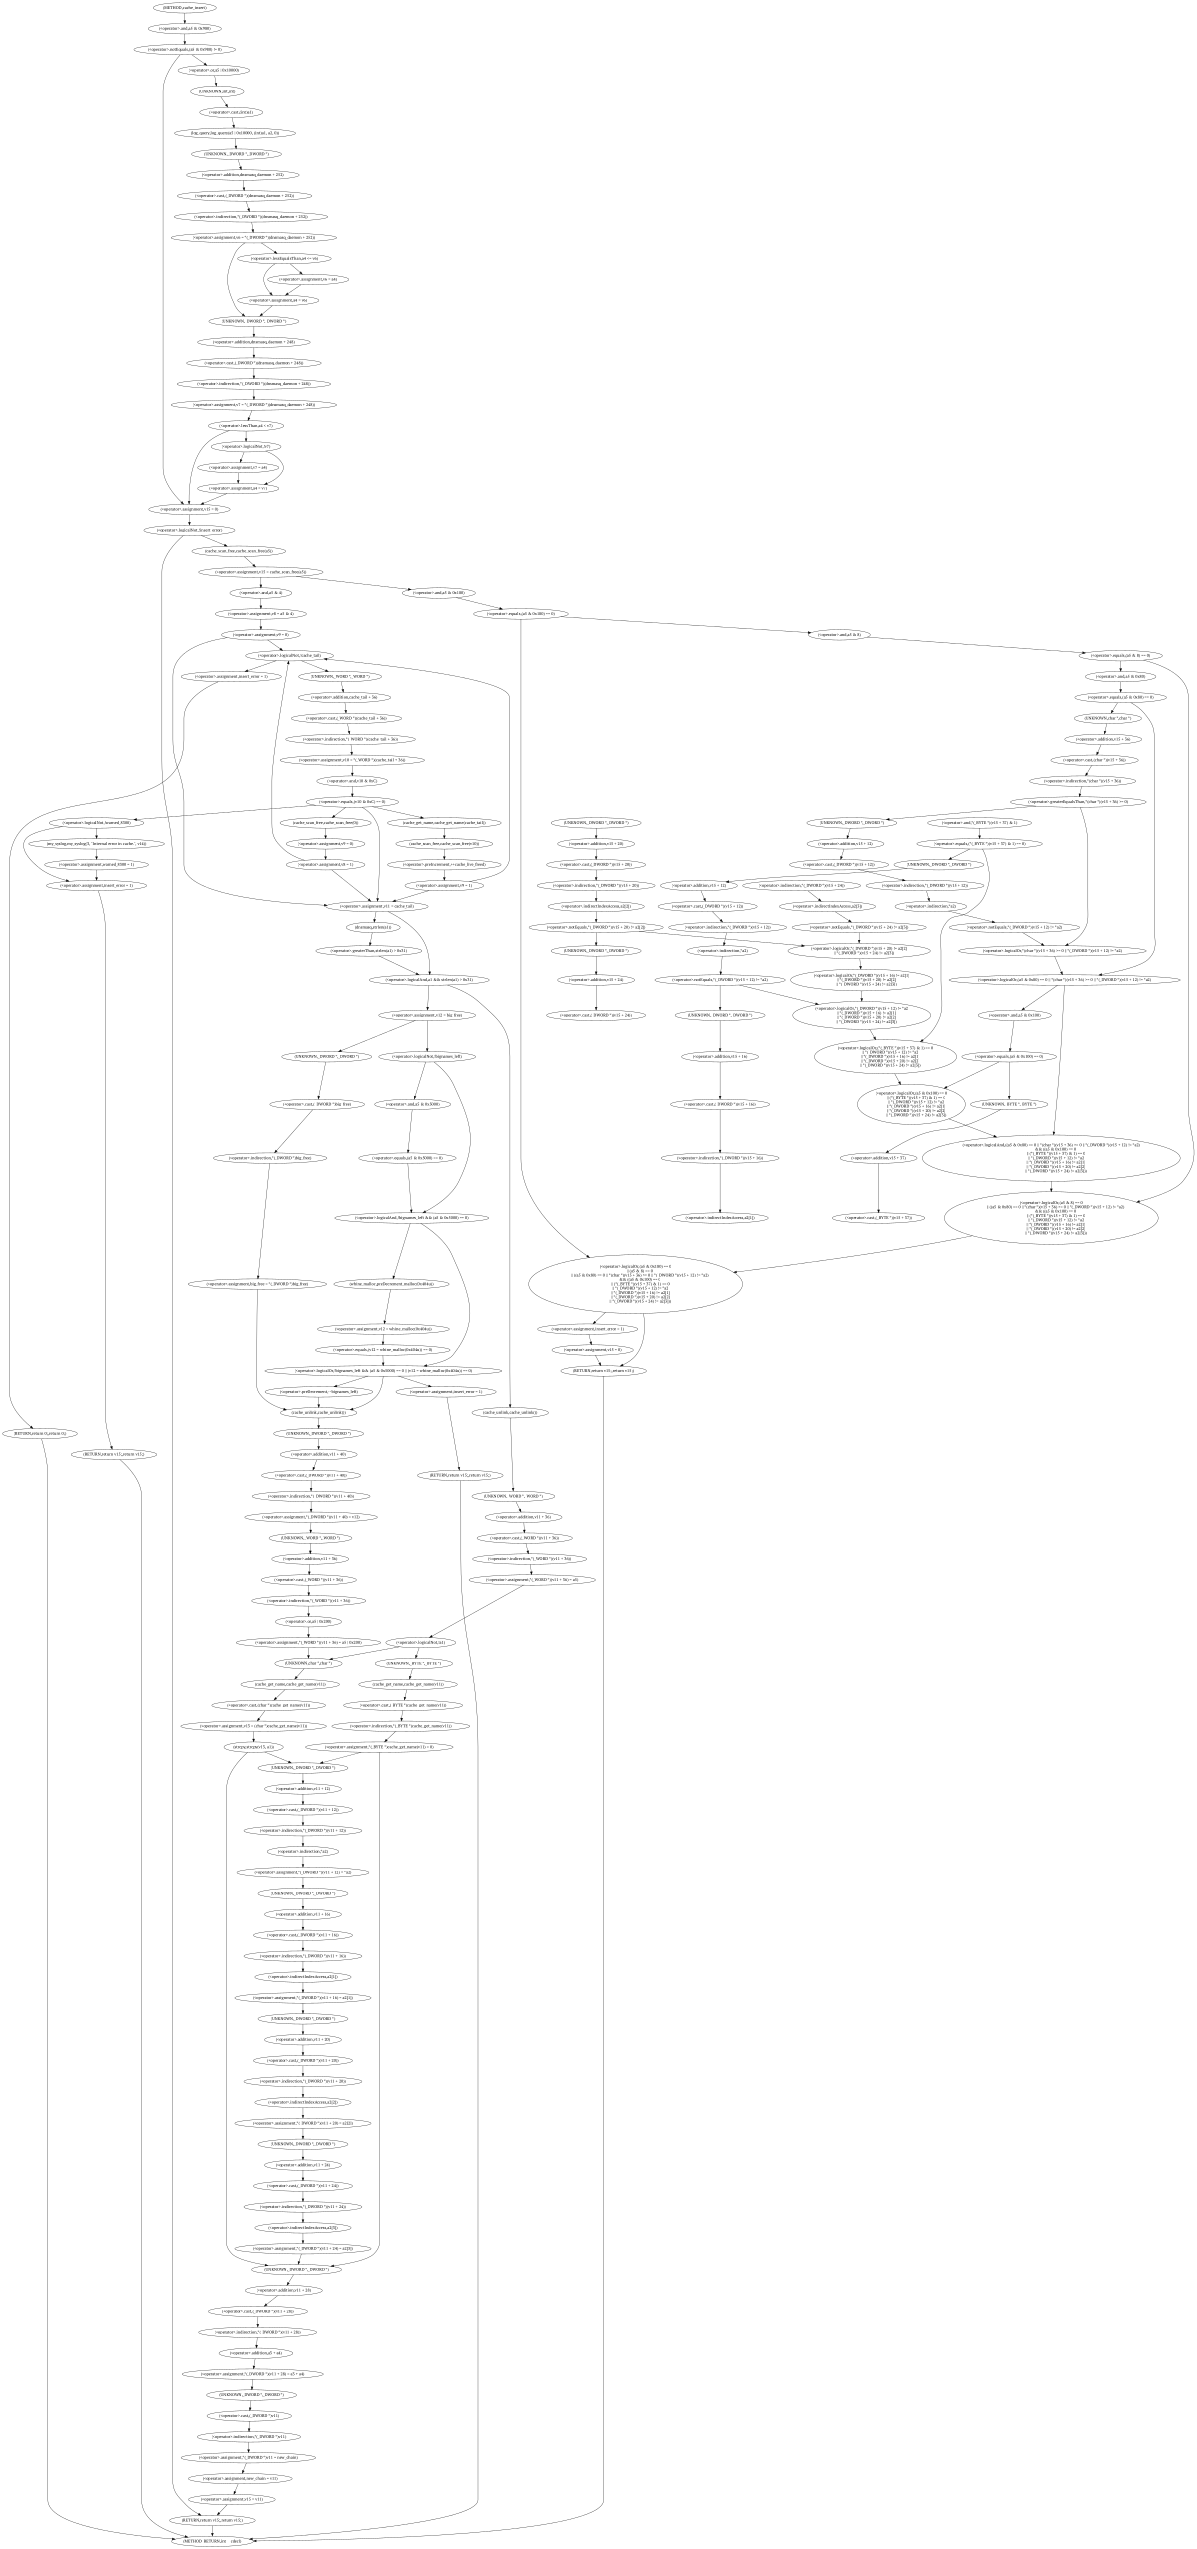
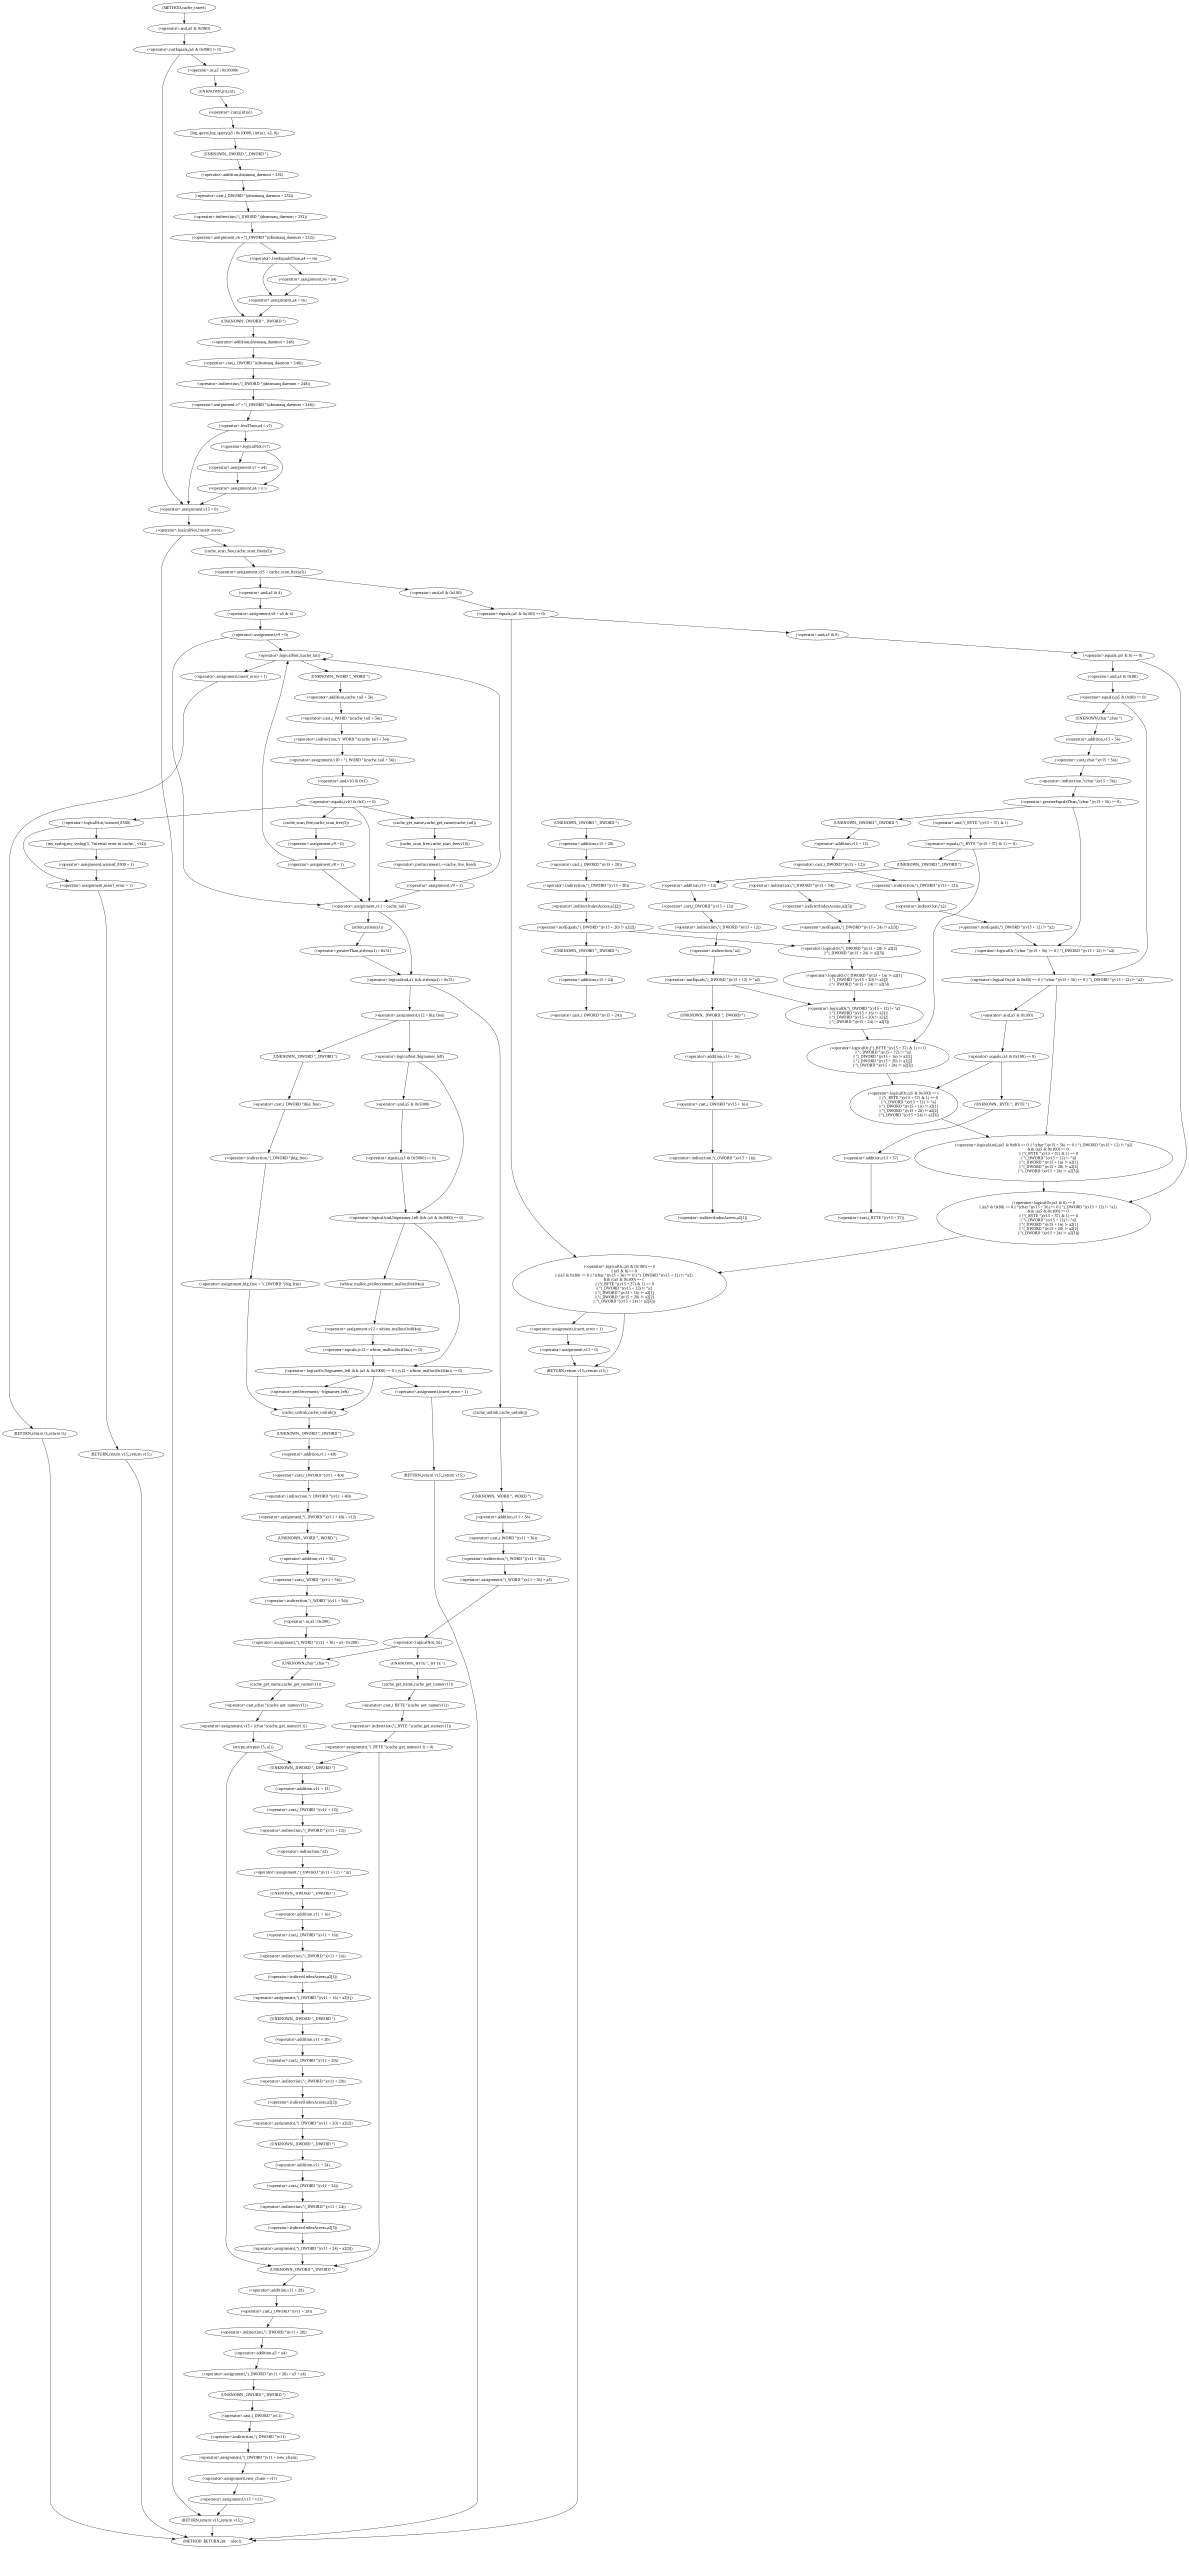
(326, 823) -> (316, 823)
(373, 927) -> (368, 927)
